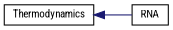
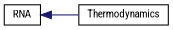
(118, 15) -> (65, 15)
